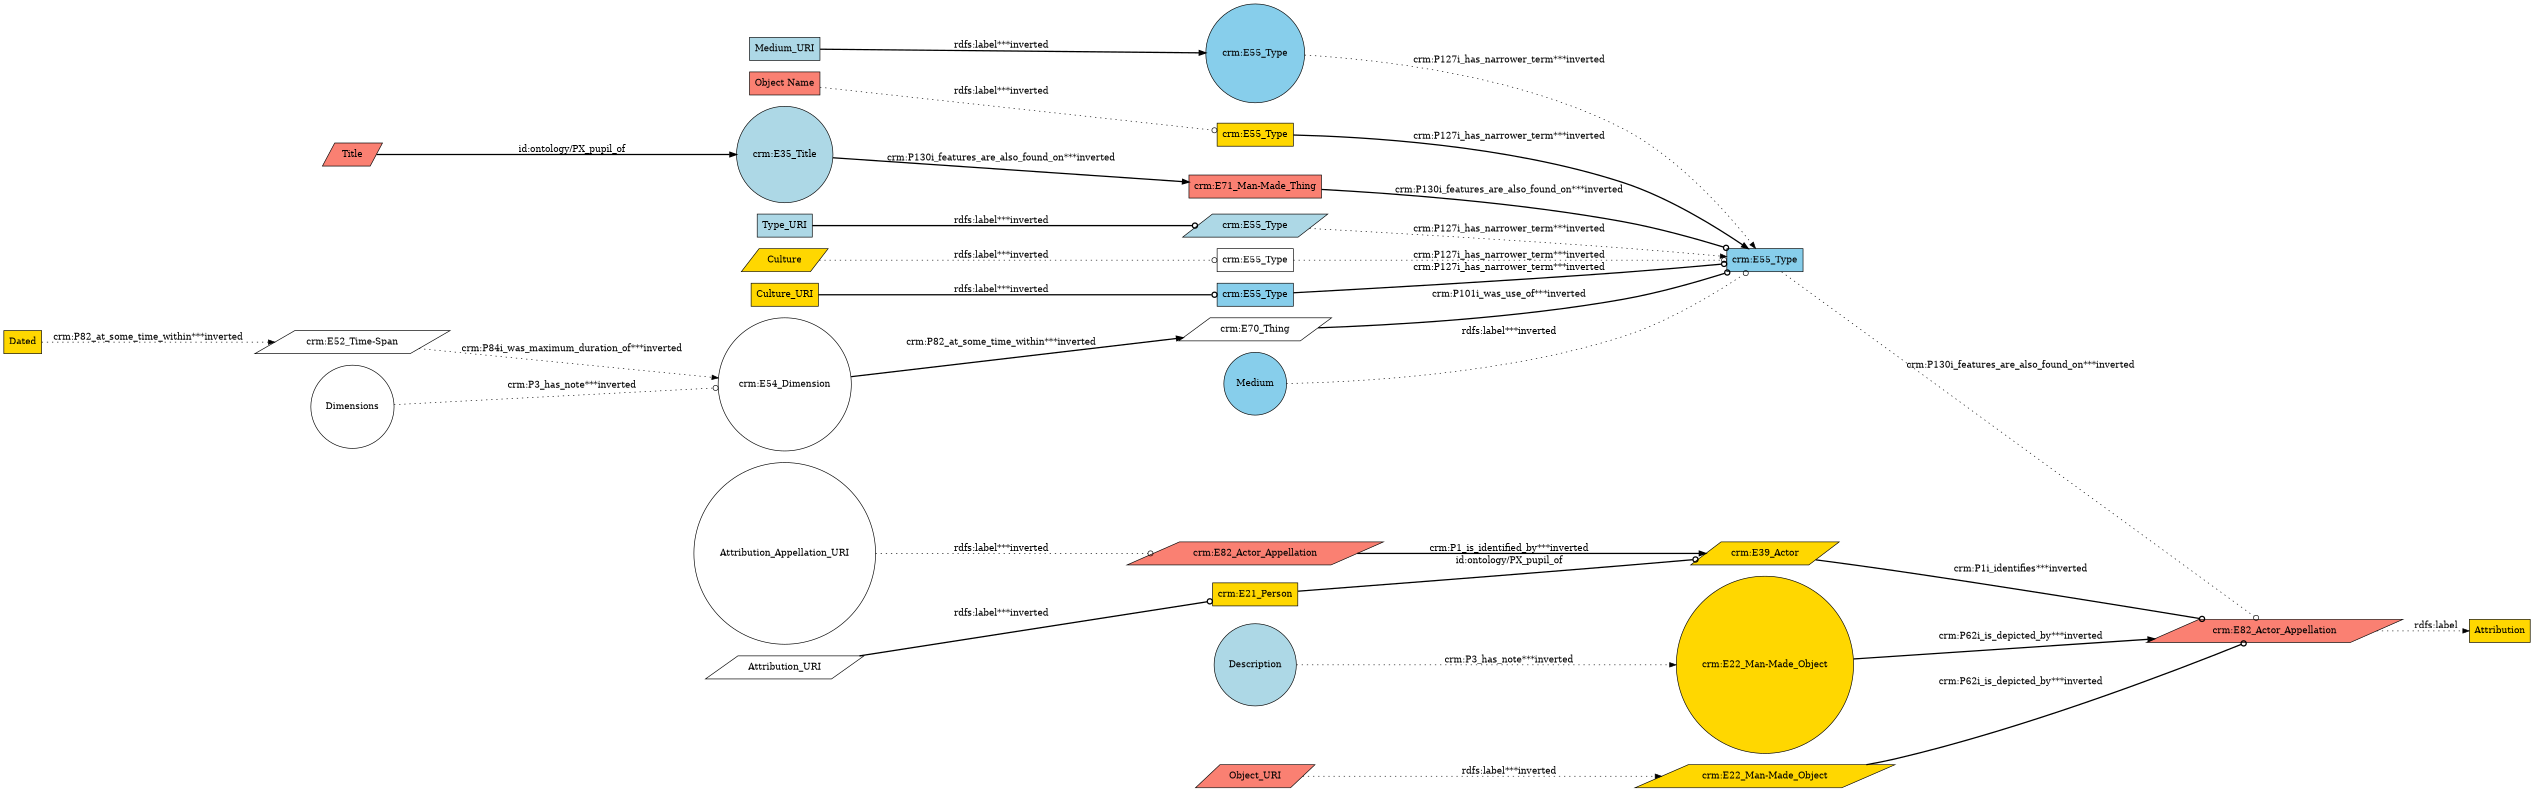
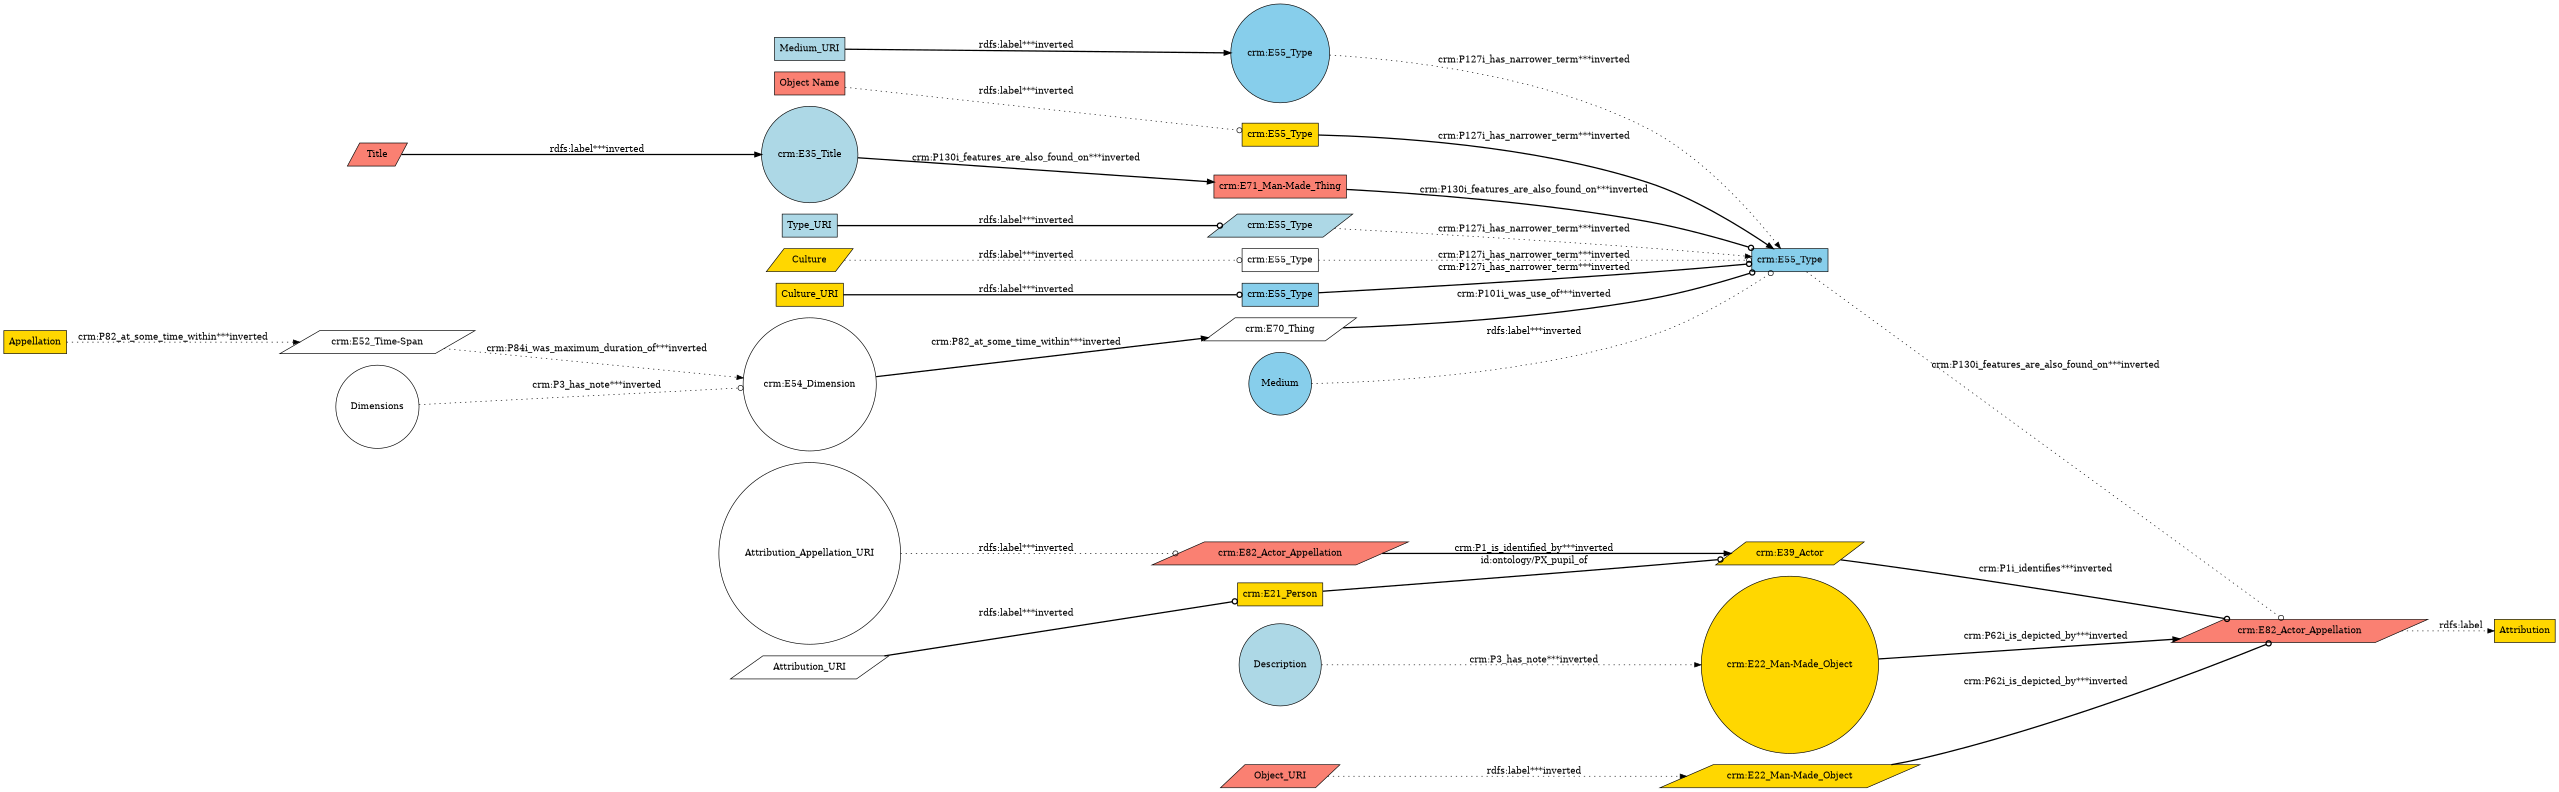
(572, 150) -> (597, 150)
(23, 342) -> (35, 342)
